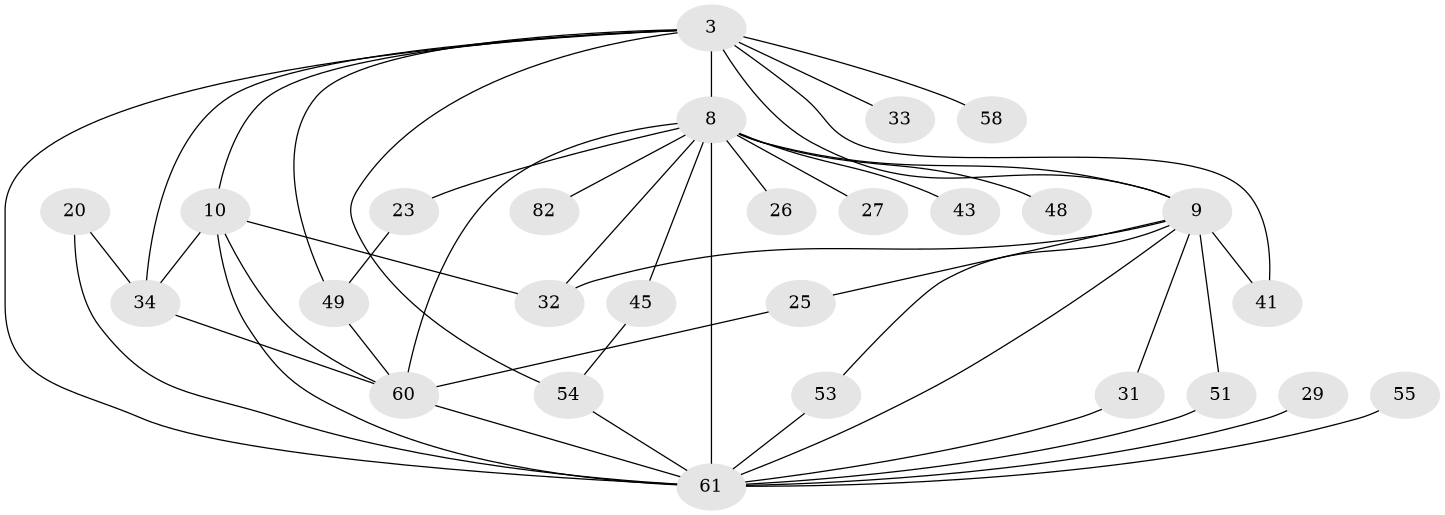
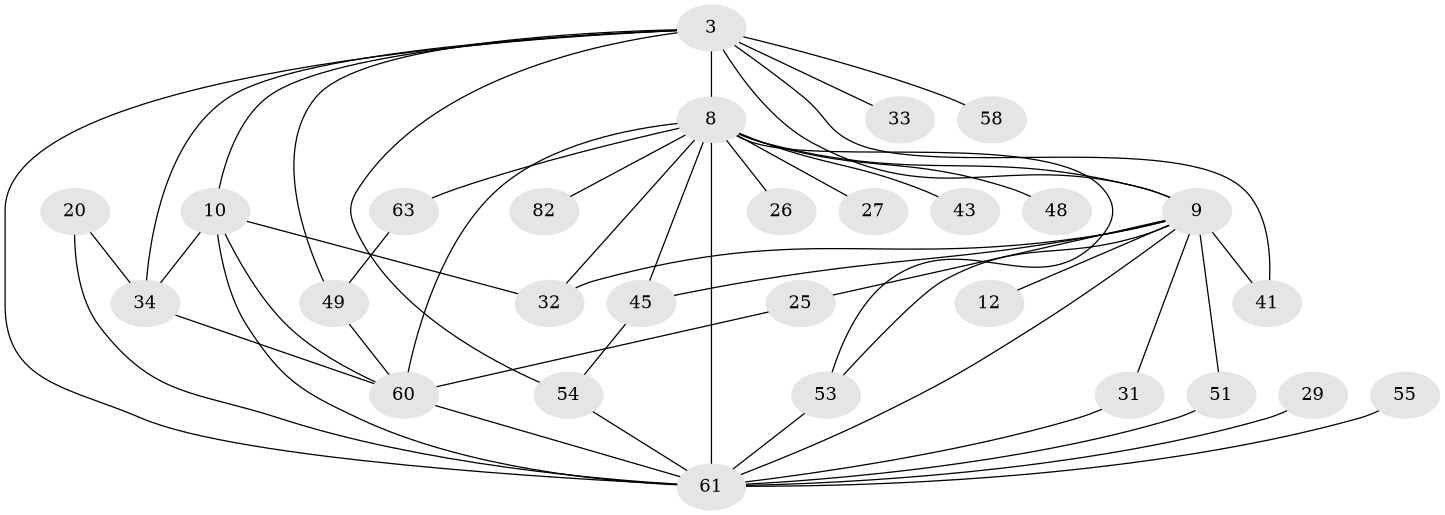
none -> (1107, 194)
(404, 212) -> (404, 212)
none -> (908, 261)
none -> (989, 303)
